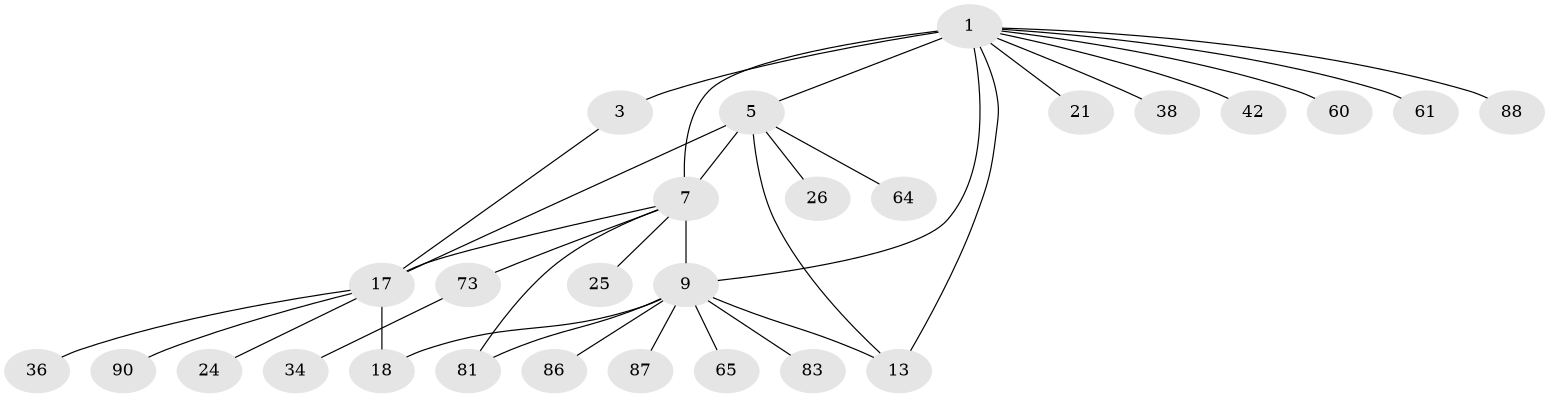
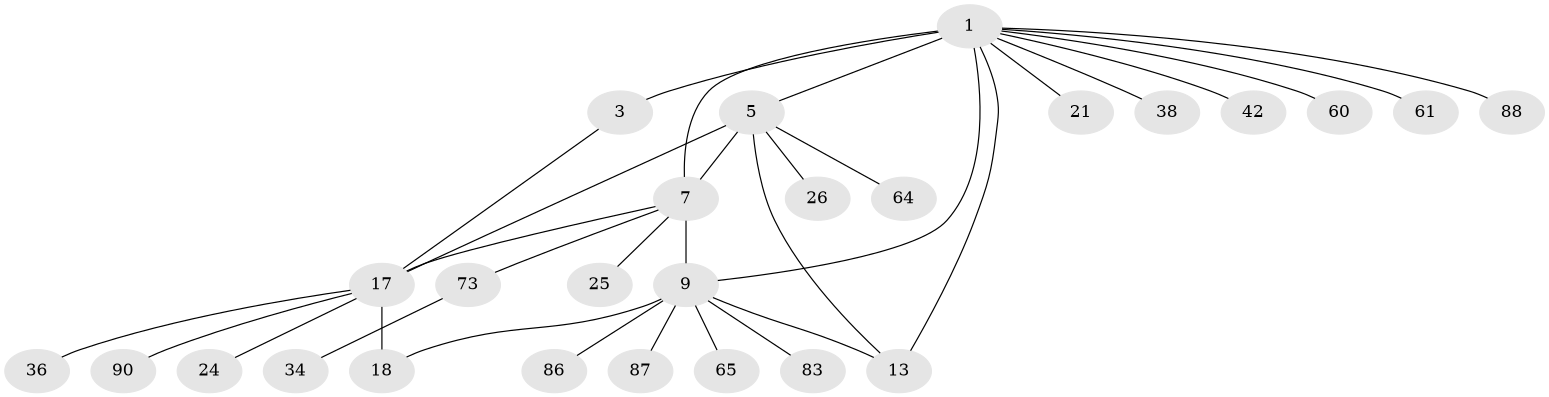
(468, 371) -> none
